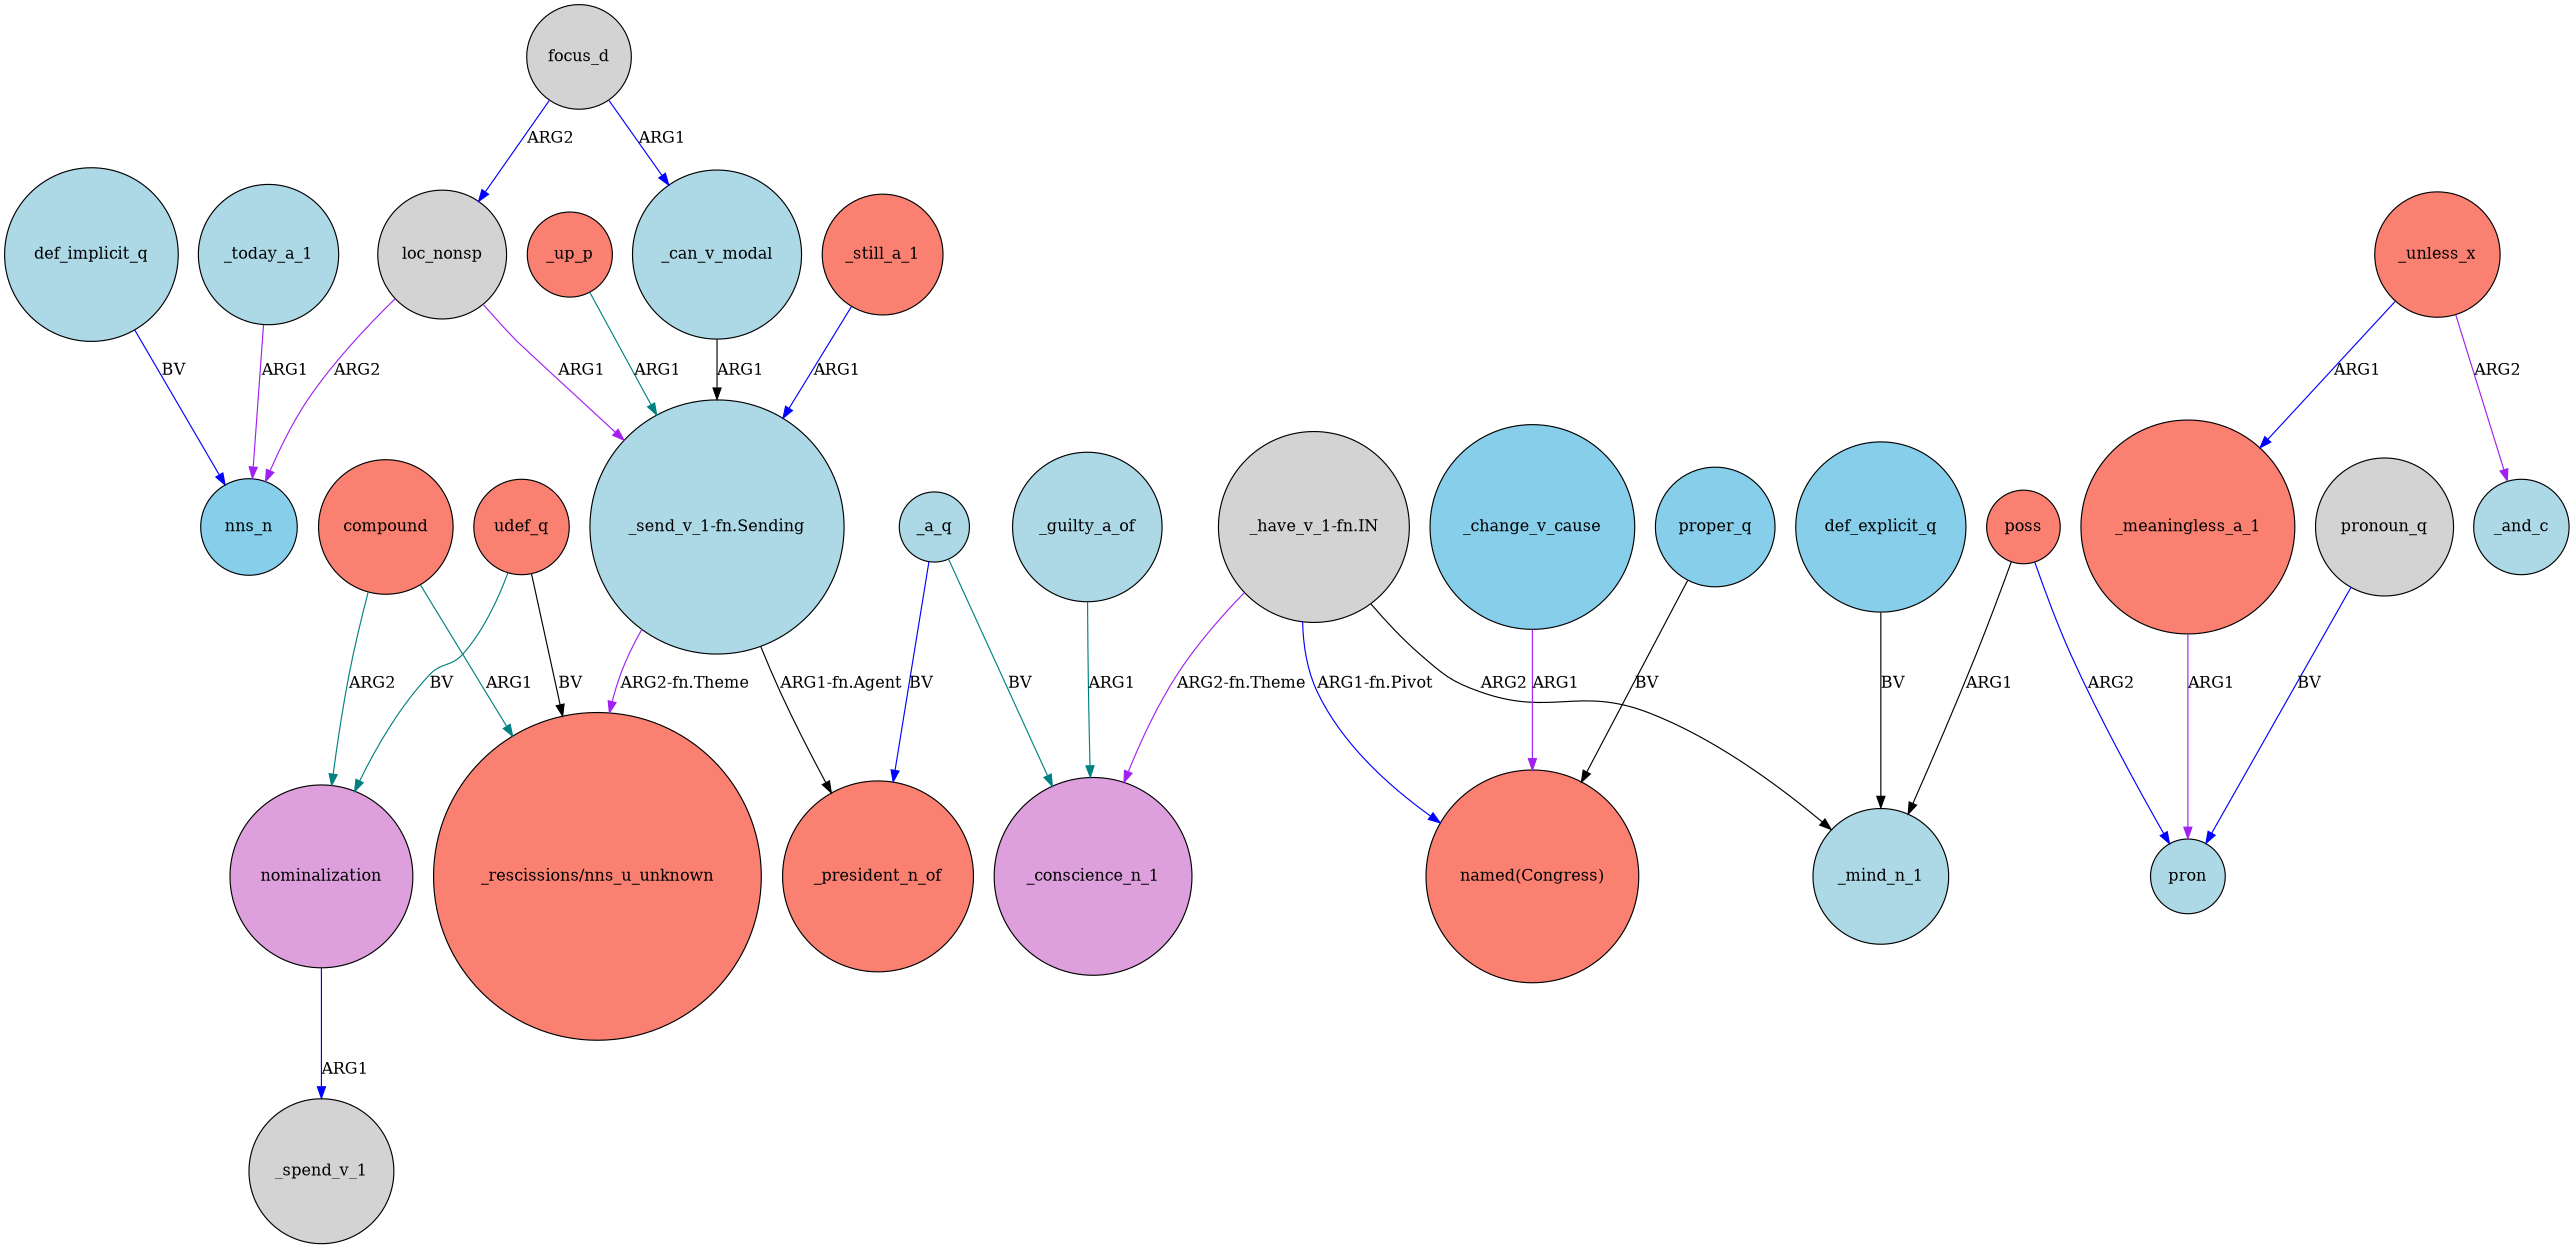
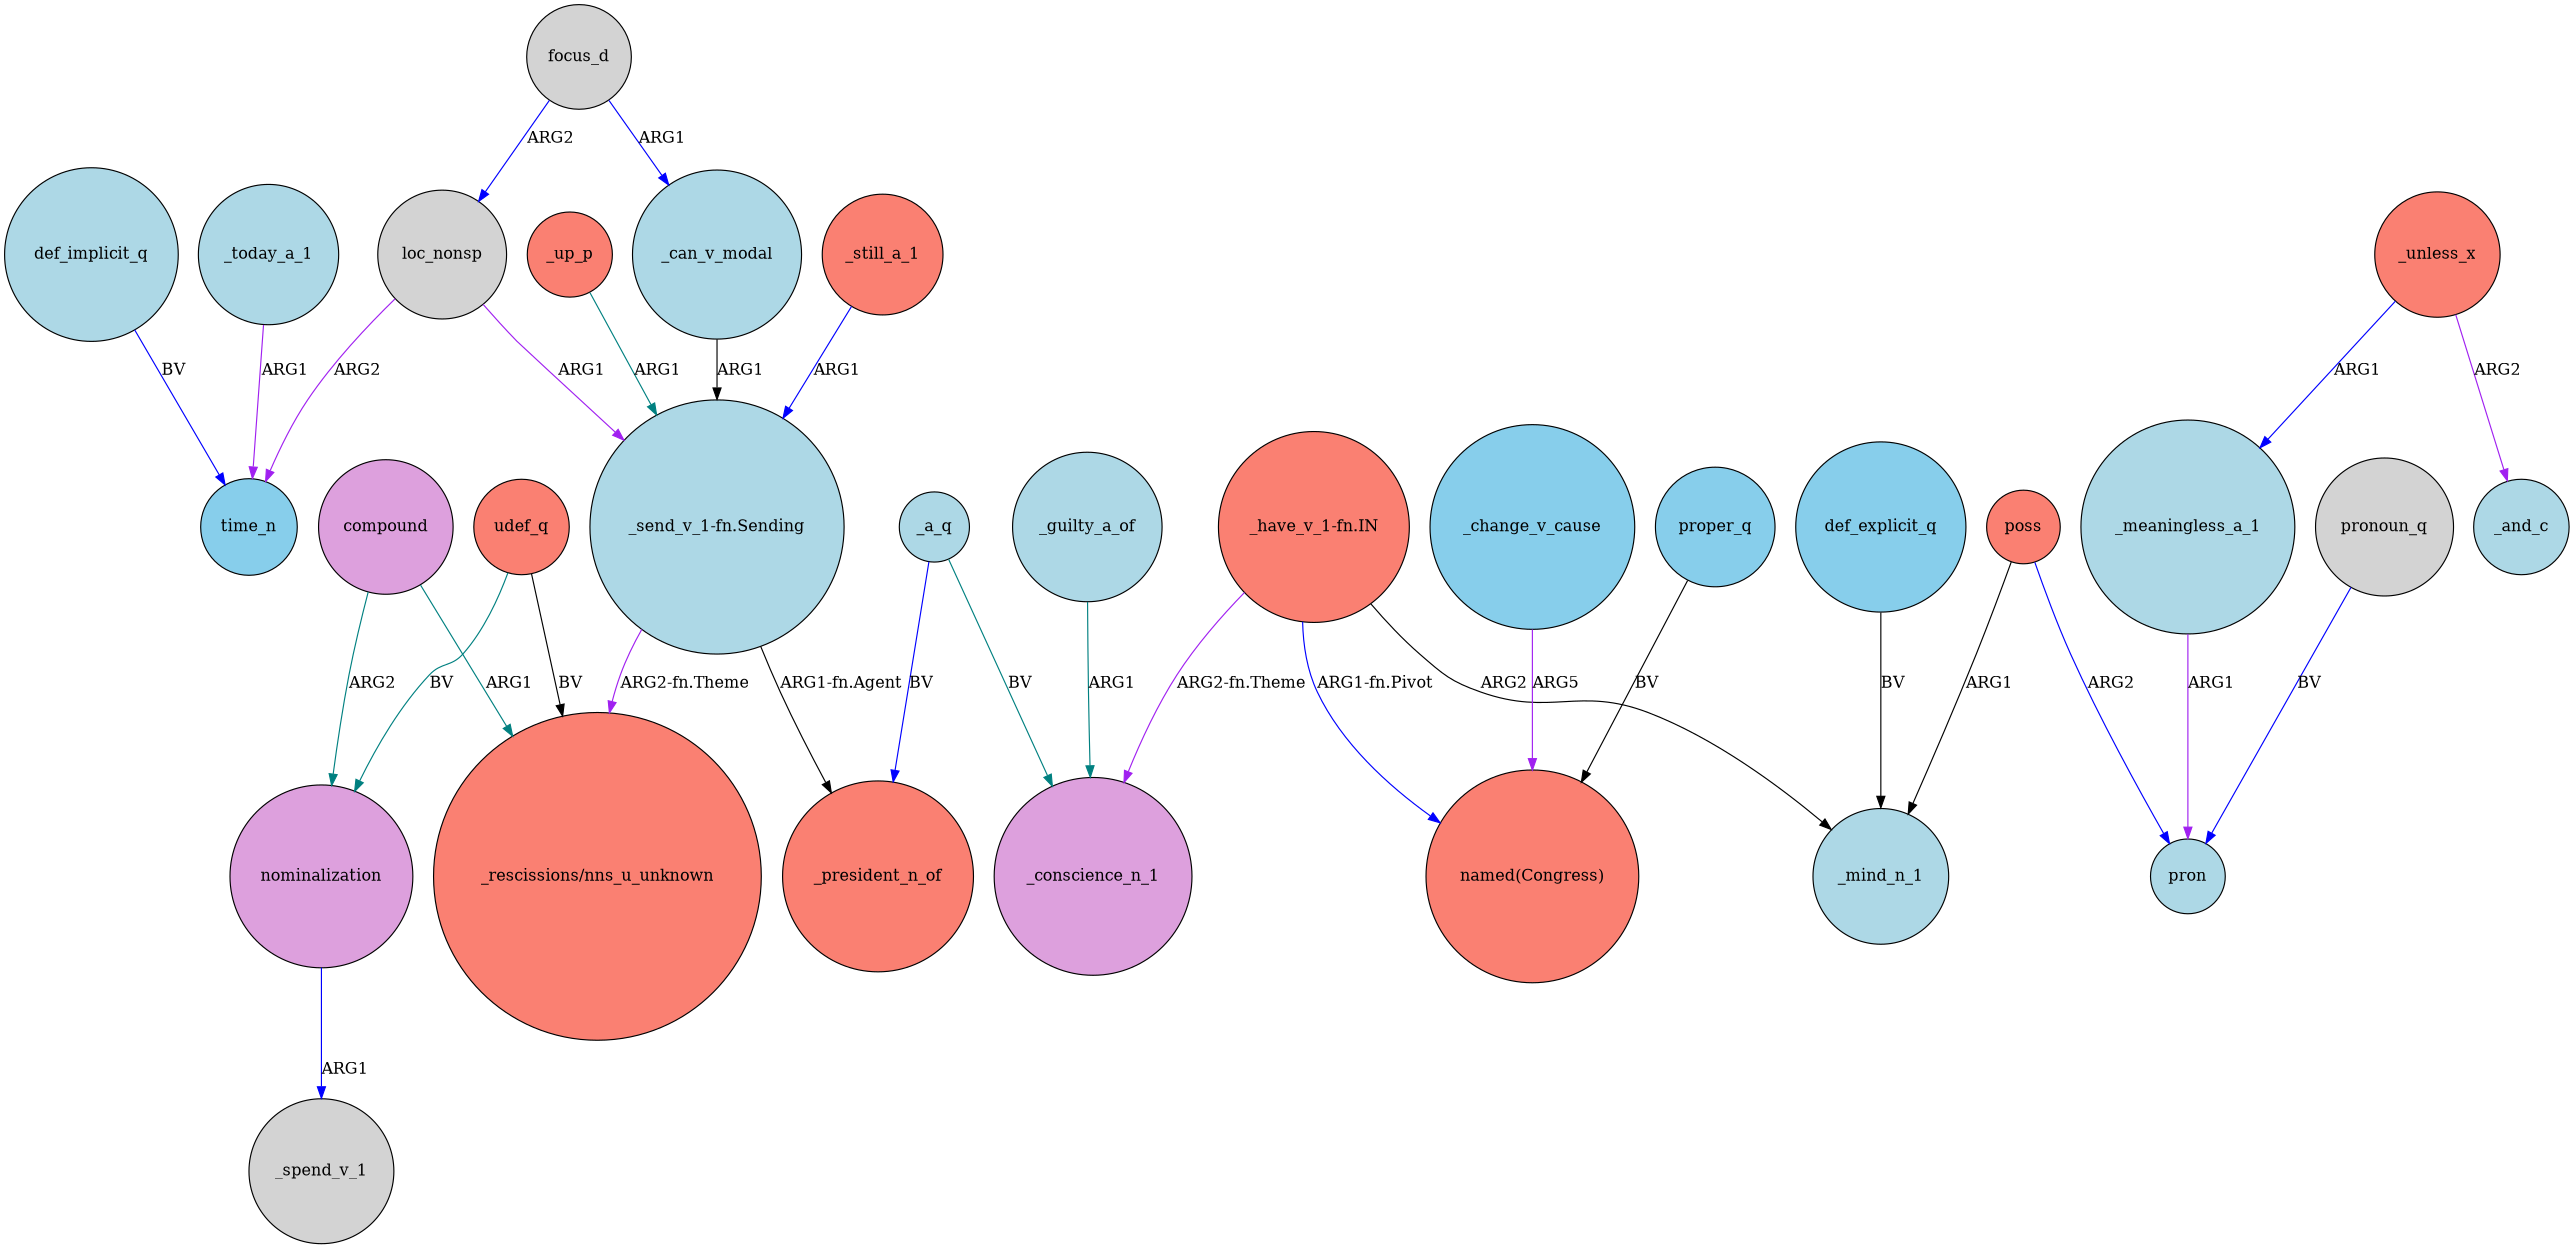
(249, 527) -> (249, 527)
(386, 527) -> (386, 527)
(1314, 527) -> (1314, 527)
(2188, 527) -> (2188, 527)
(1556, 683) -> (1556, 683)
